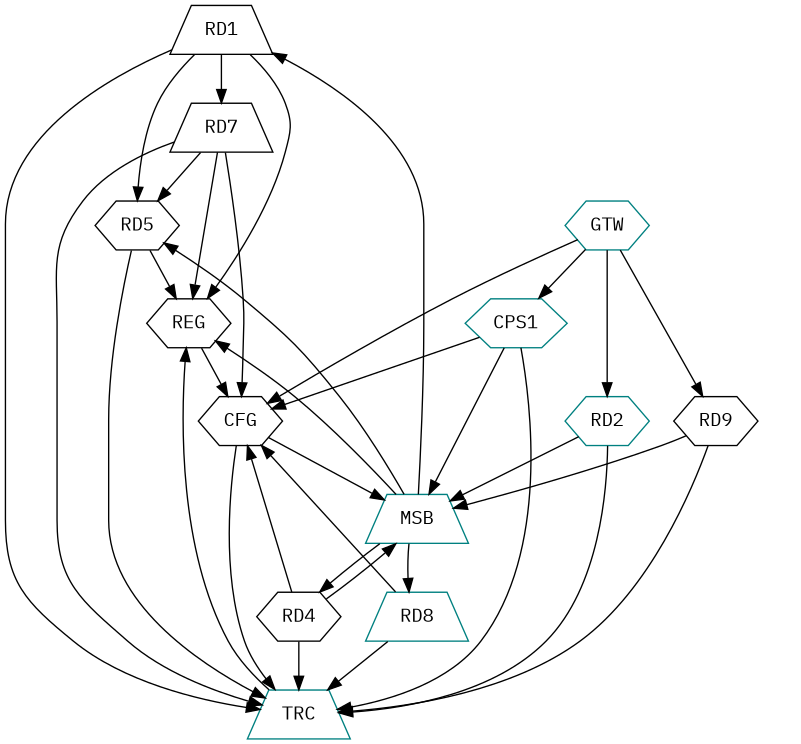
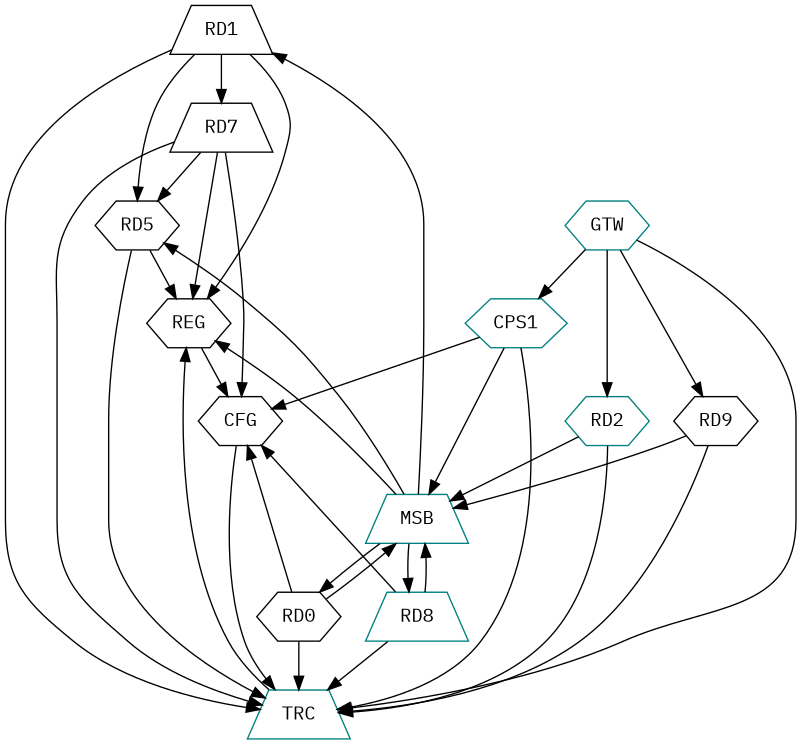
(433, 309) -> (764, 589)
(320, 465) -> (426, 575)
(299, 617) -> (299, 617)
